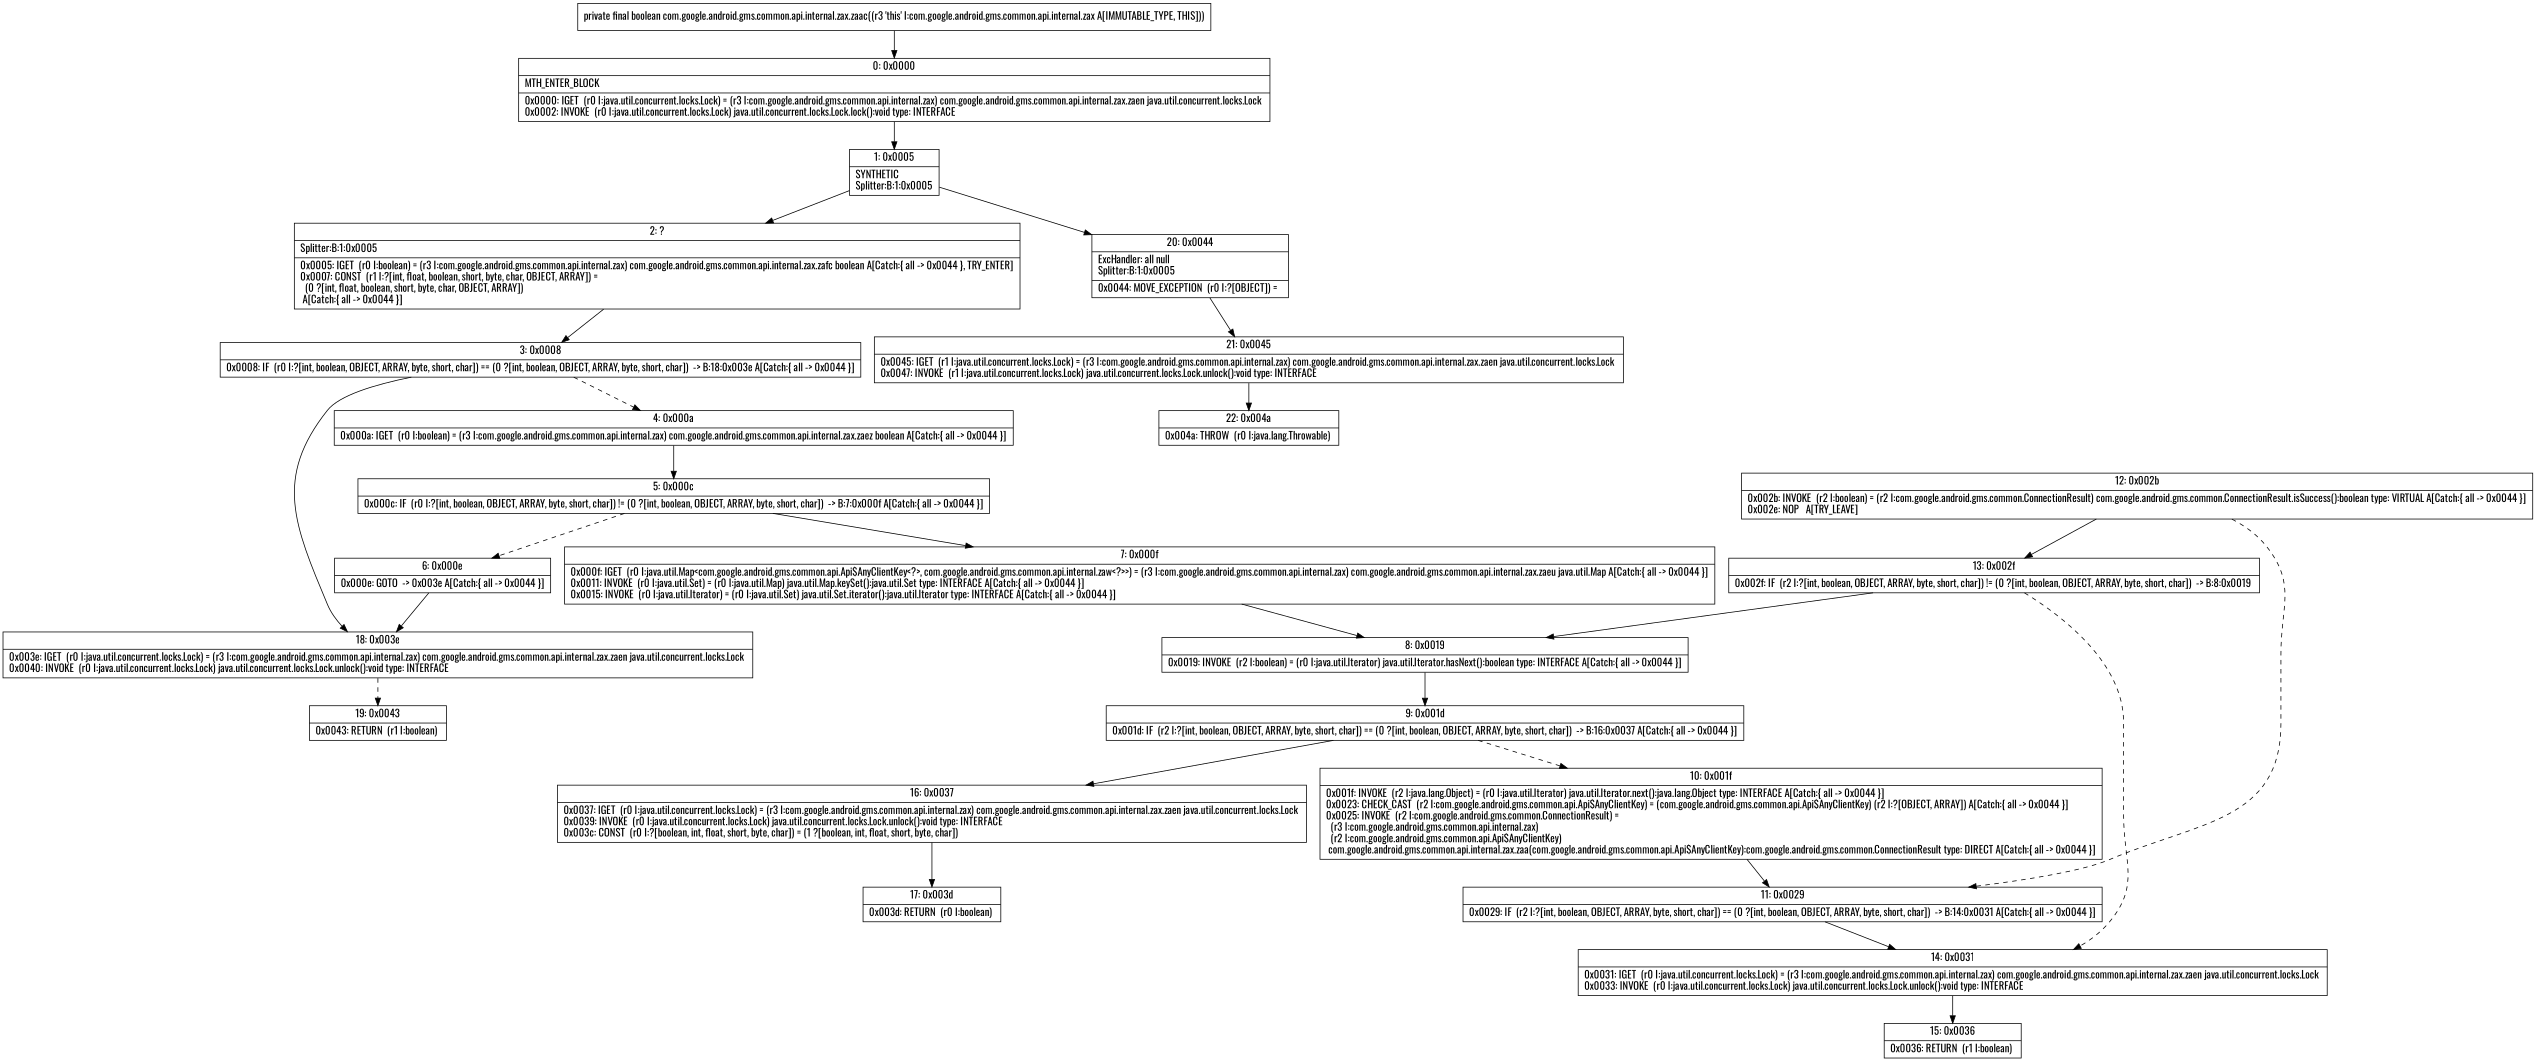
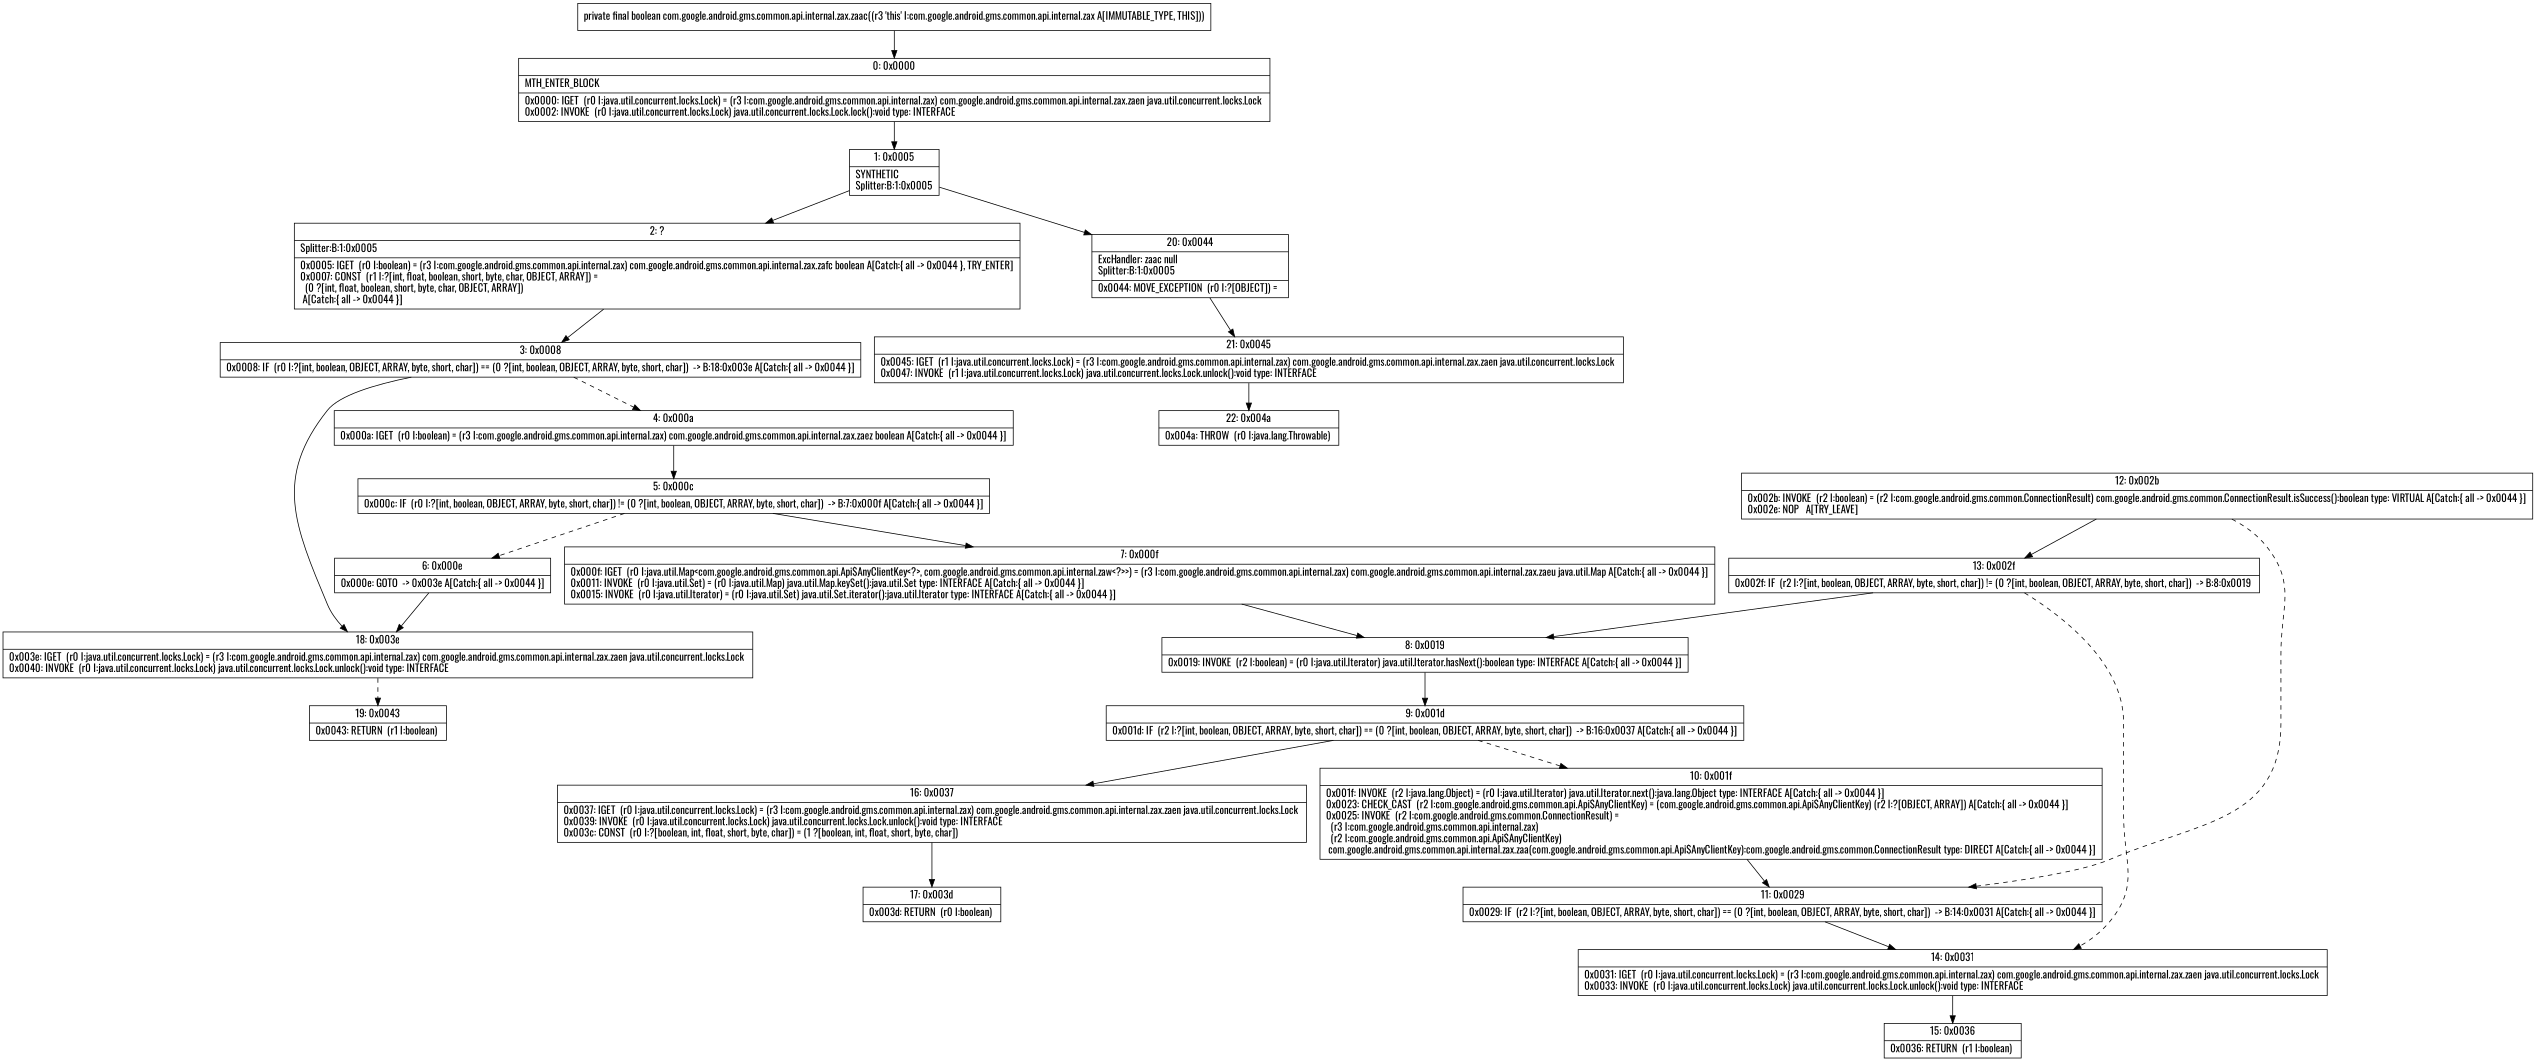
(1134, 260) -> (1138, 260)
